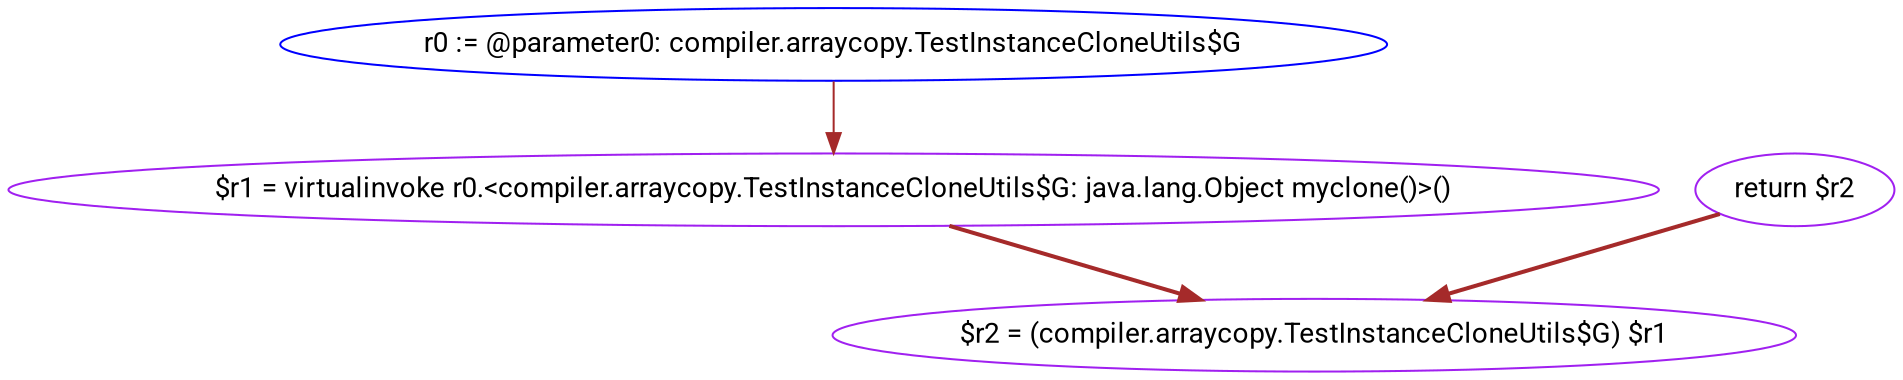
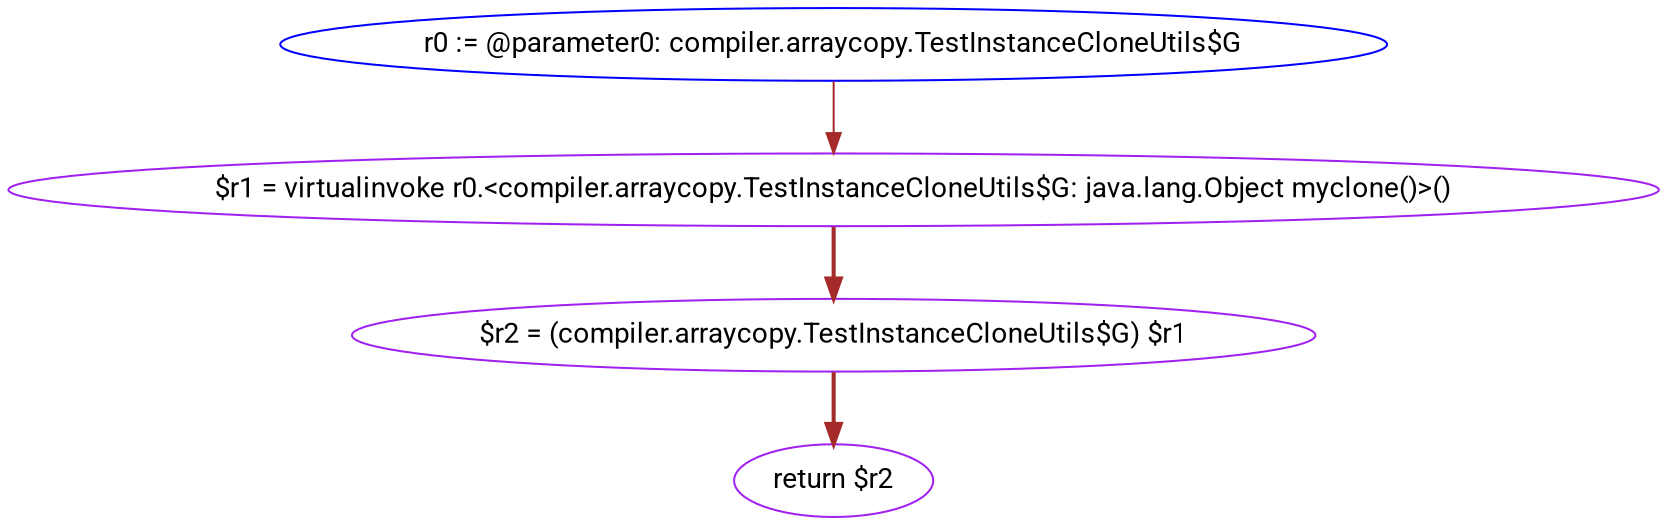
(1584, 254) -> (834, 398)
